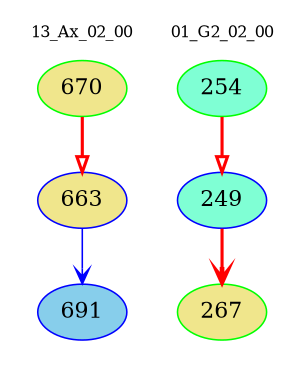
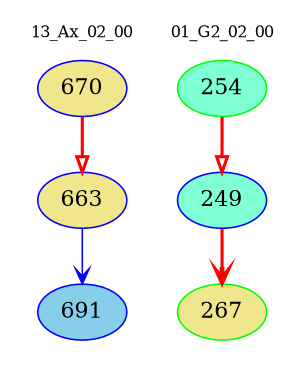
(82, 89) -> (82, 89)
